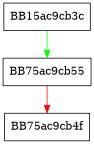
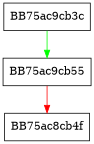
(47, 17) -> (47, 17)
(47, 127) -> (47, 127)
